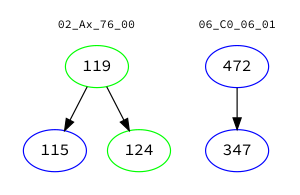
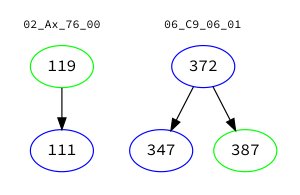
(238, 25) -> (203, 25)
(237, 67) -> (203, 67)
(55, 151) -> (62, 151)
(139, 151) -> none
none -> (245, 151)
